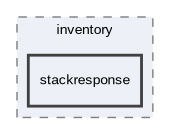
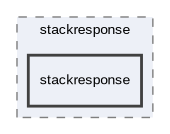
(85, 30) -> (85, 30)
